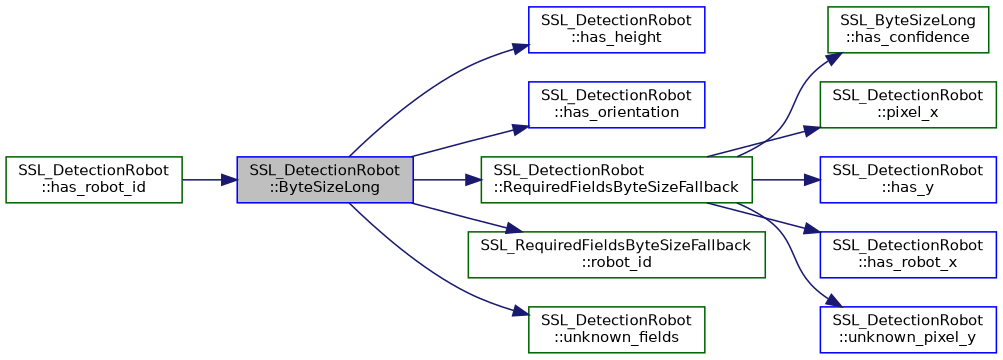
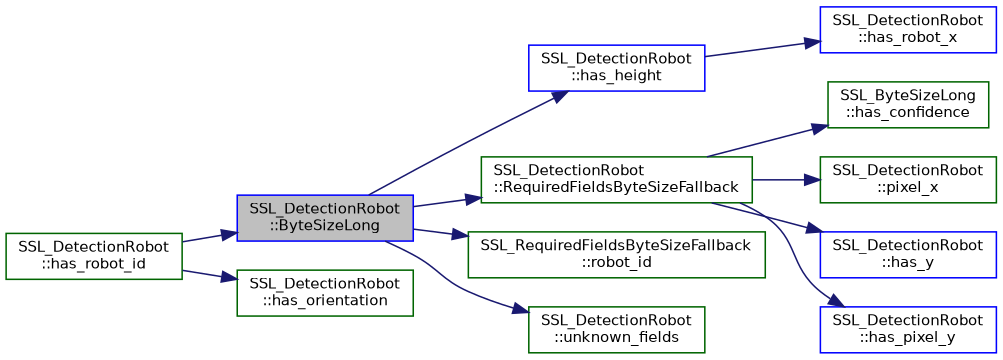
(617, 105) -> (325, 293)
(462, 143) -> (202, 274)
(756, 216) -> (755, 50)
(908, 330) -> (908, 330)
